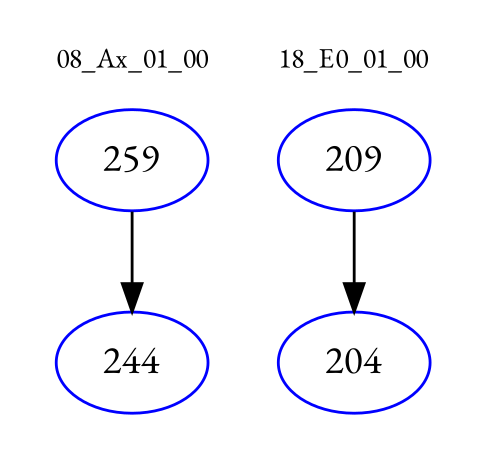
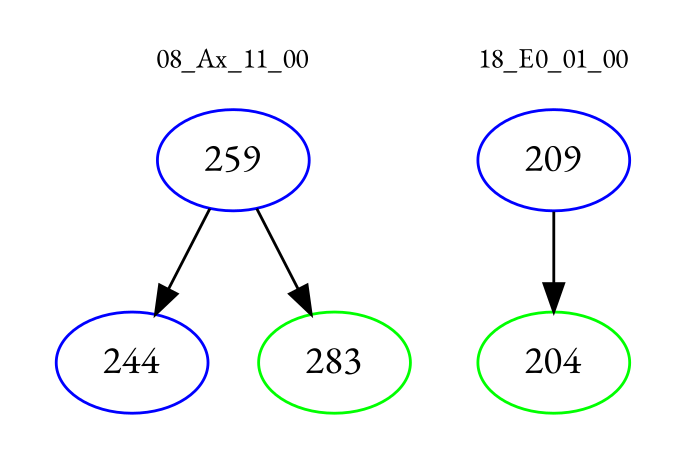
(134, 60) -> (233, 60)
none -> (335, 363)
(354, 363) -> (554, 363)
